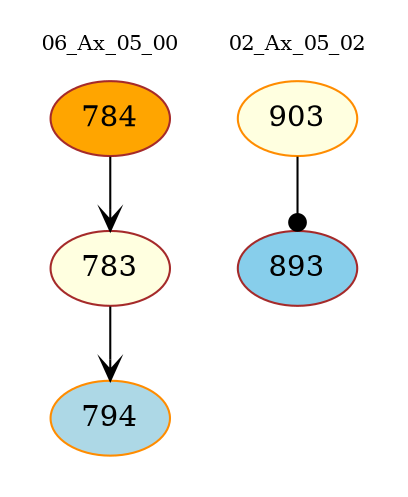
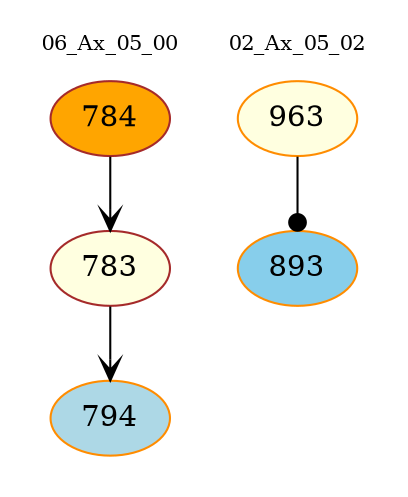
(298, 119) -> (298, 119)
(298, 268) -> (298, 268)
